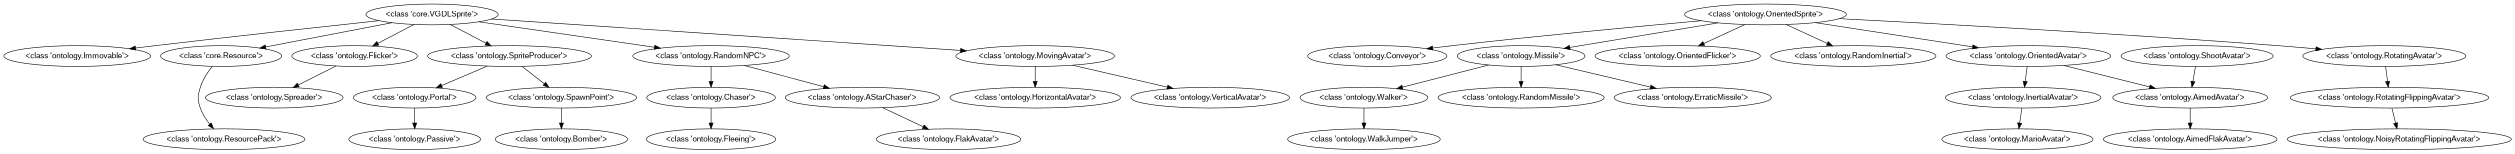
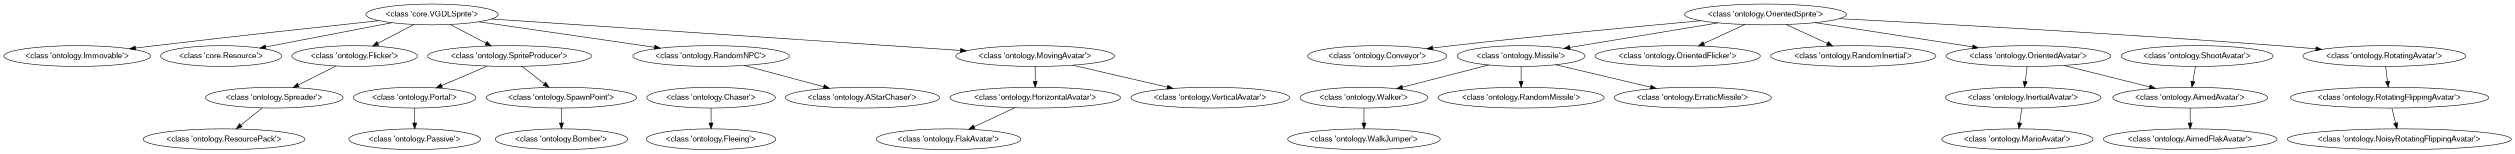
(711, 74) -> none
(198, 95) -> (252, 117)
(903, 117) -> (994, 117)
